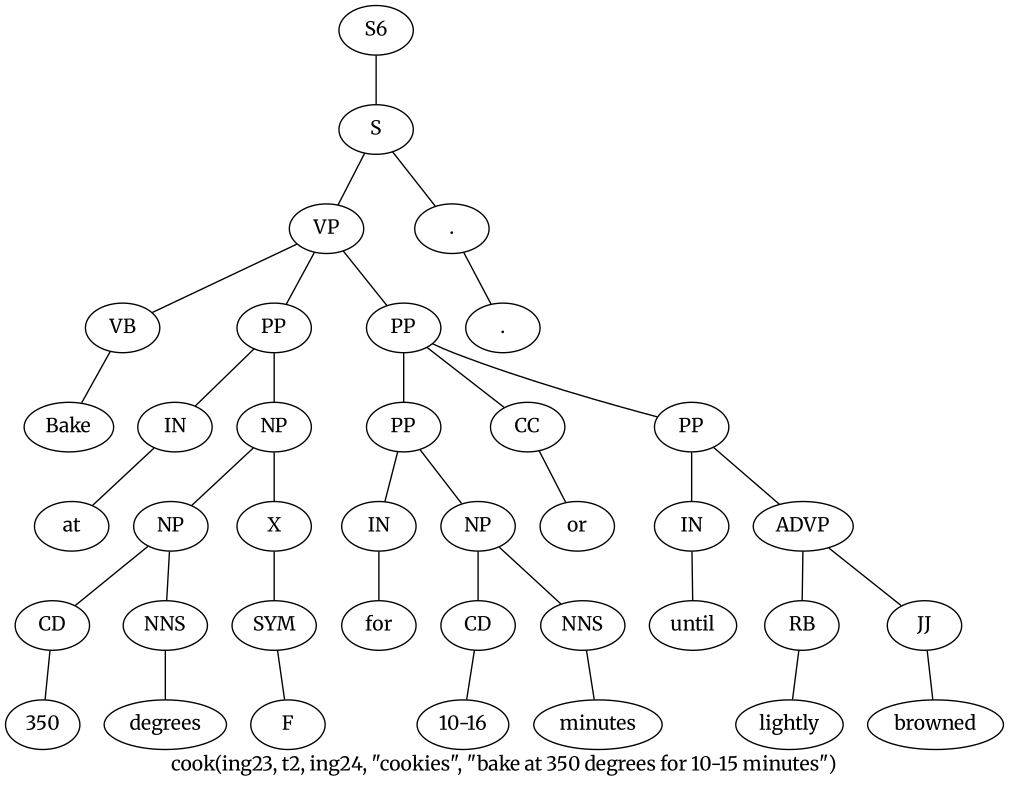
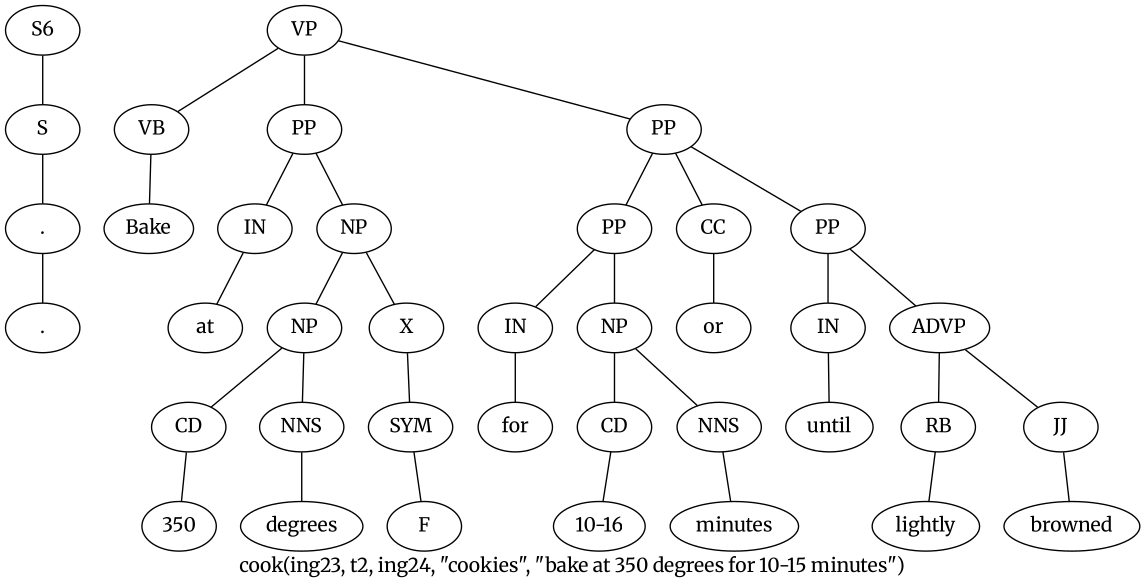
(351, 179) -> none
